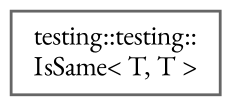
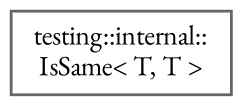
(116, 53) -> (121, 53)
